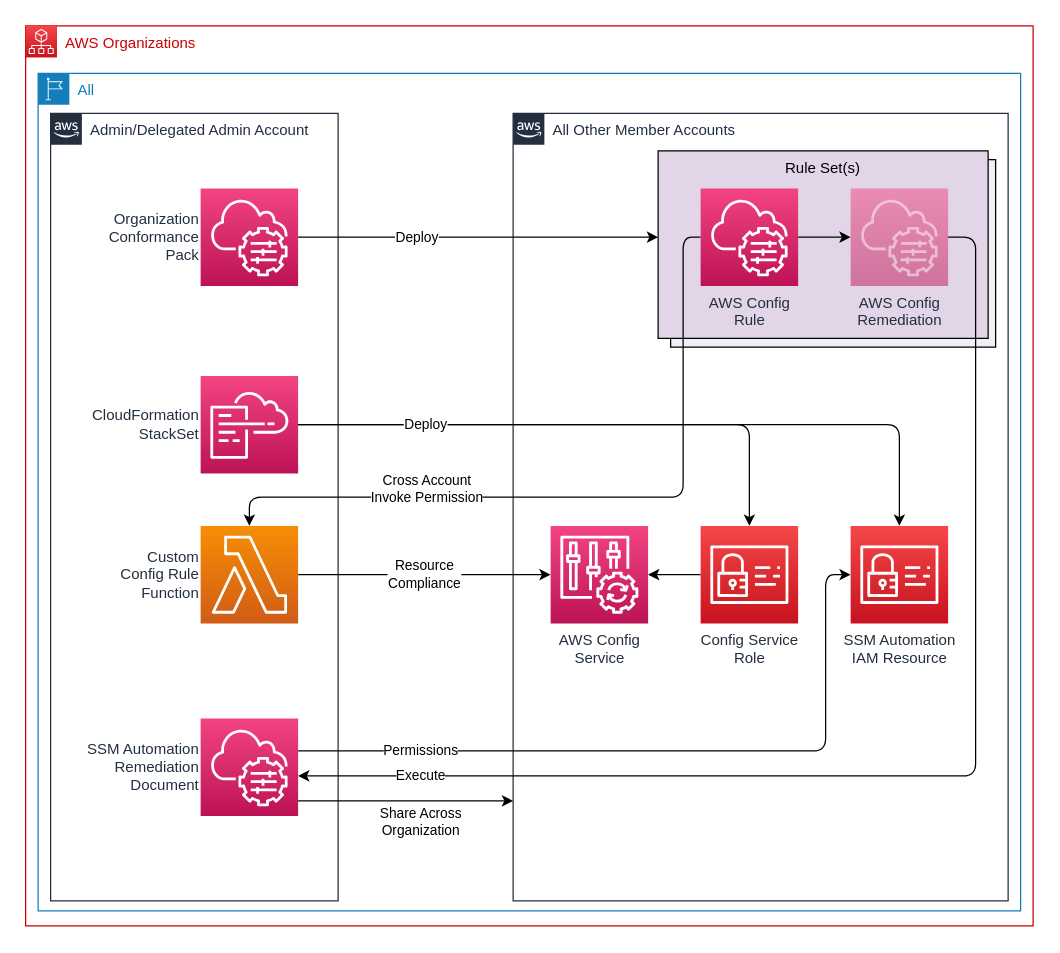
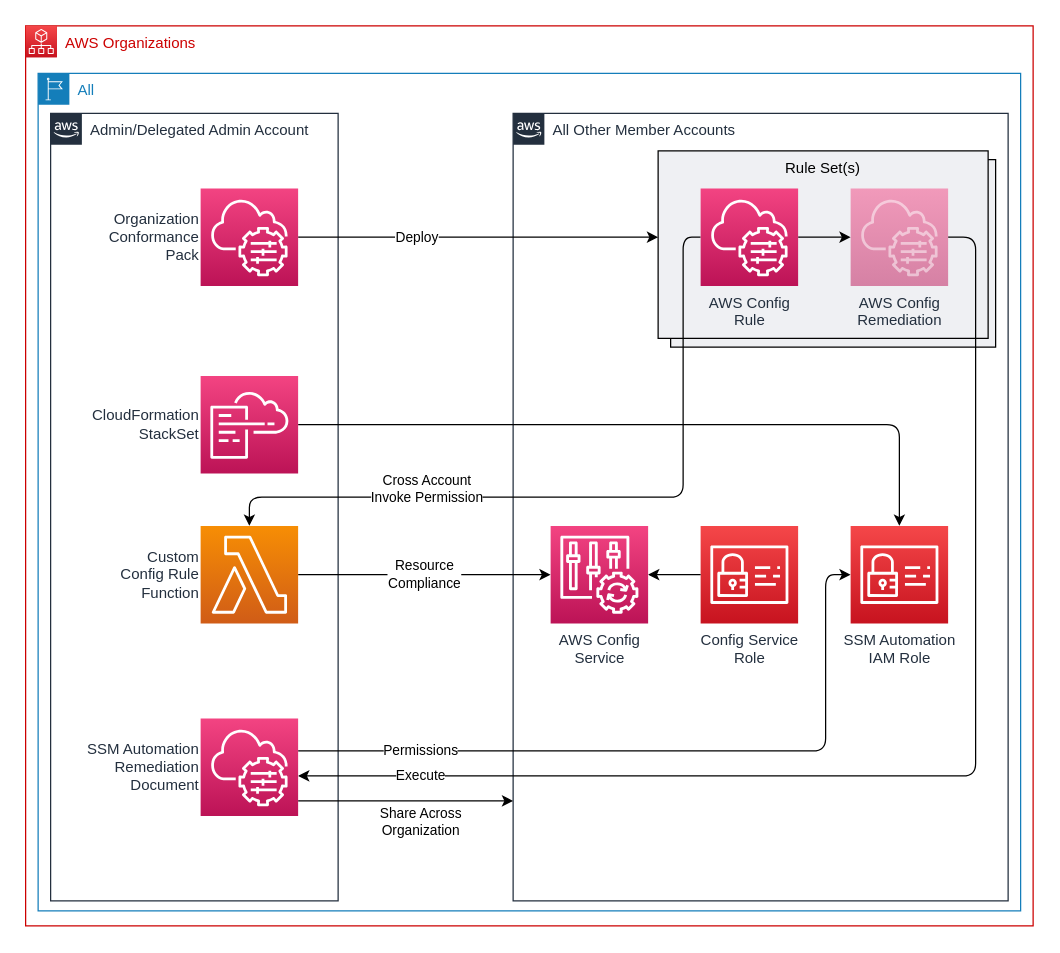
(823, 244) -> (823, 244)
(749, 473) -> none
(900, 650) -> (900, 650)
